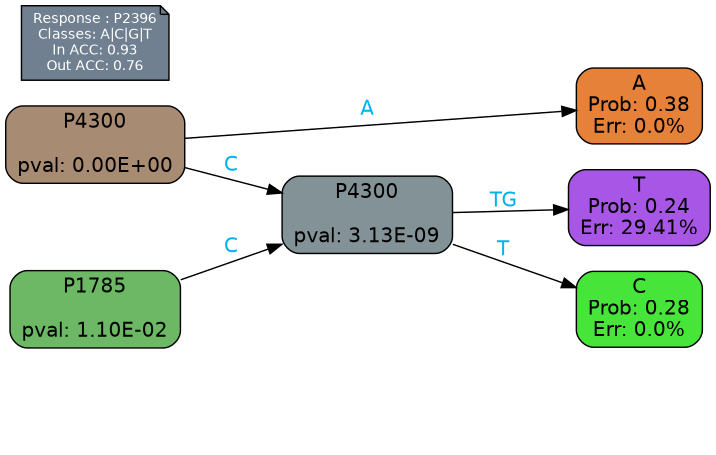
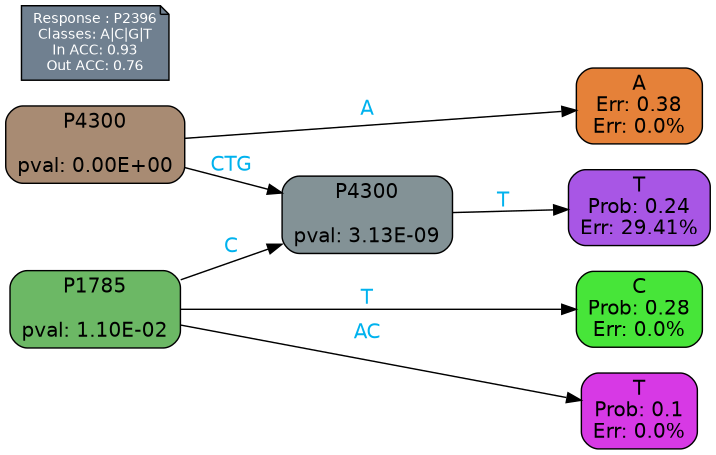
(639, 106) -> (639, 106)
(231, 165) -> (231, 165)
(503, 201) -> (503, 201)
(508, 264) -> (371, 309)
none -> (639, 411)
